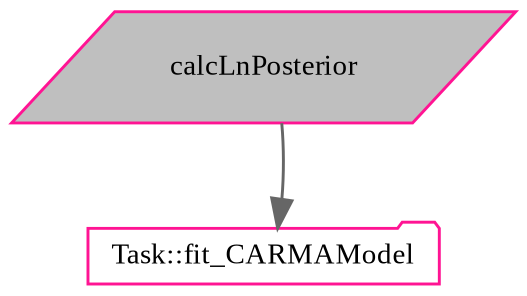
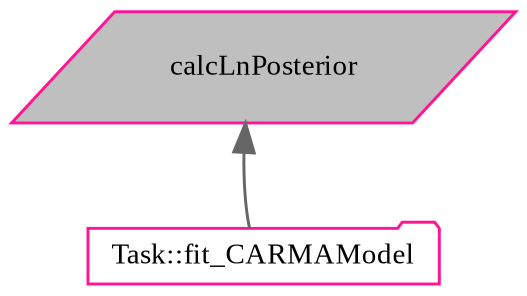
(283, 161) -> (245, 191)
